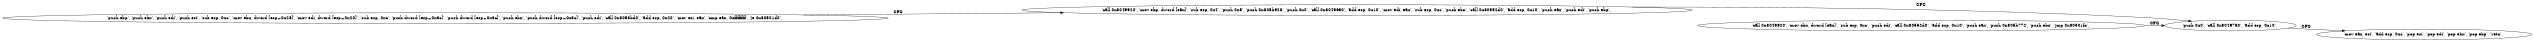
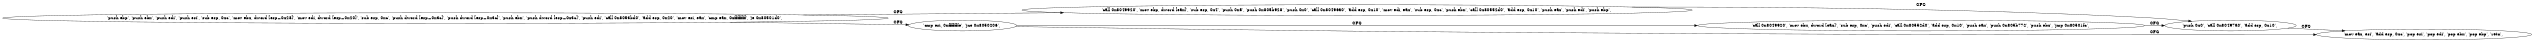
none -> (962, 26)
